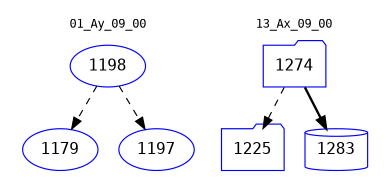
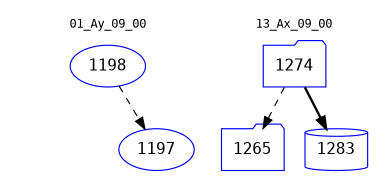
(60, 150) -> none
(253, 150) -> (253, 150)
